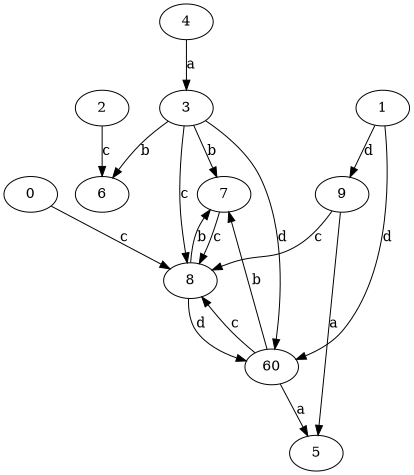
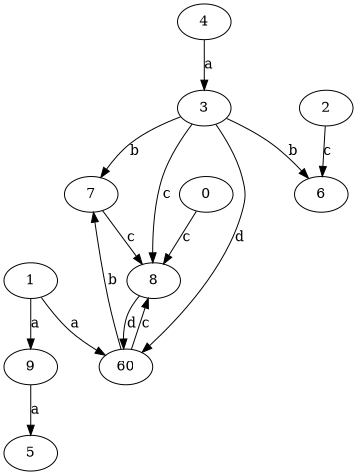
(369, 151) -> (35, 324)
(388, 238) -> (75, 324)
(194, 239) -> none
(287, 251) -> none
(292, 406) -> none
